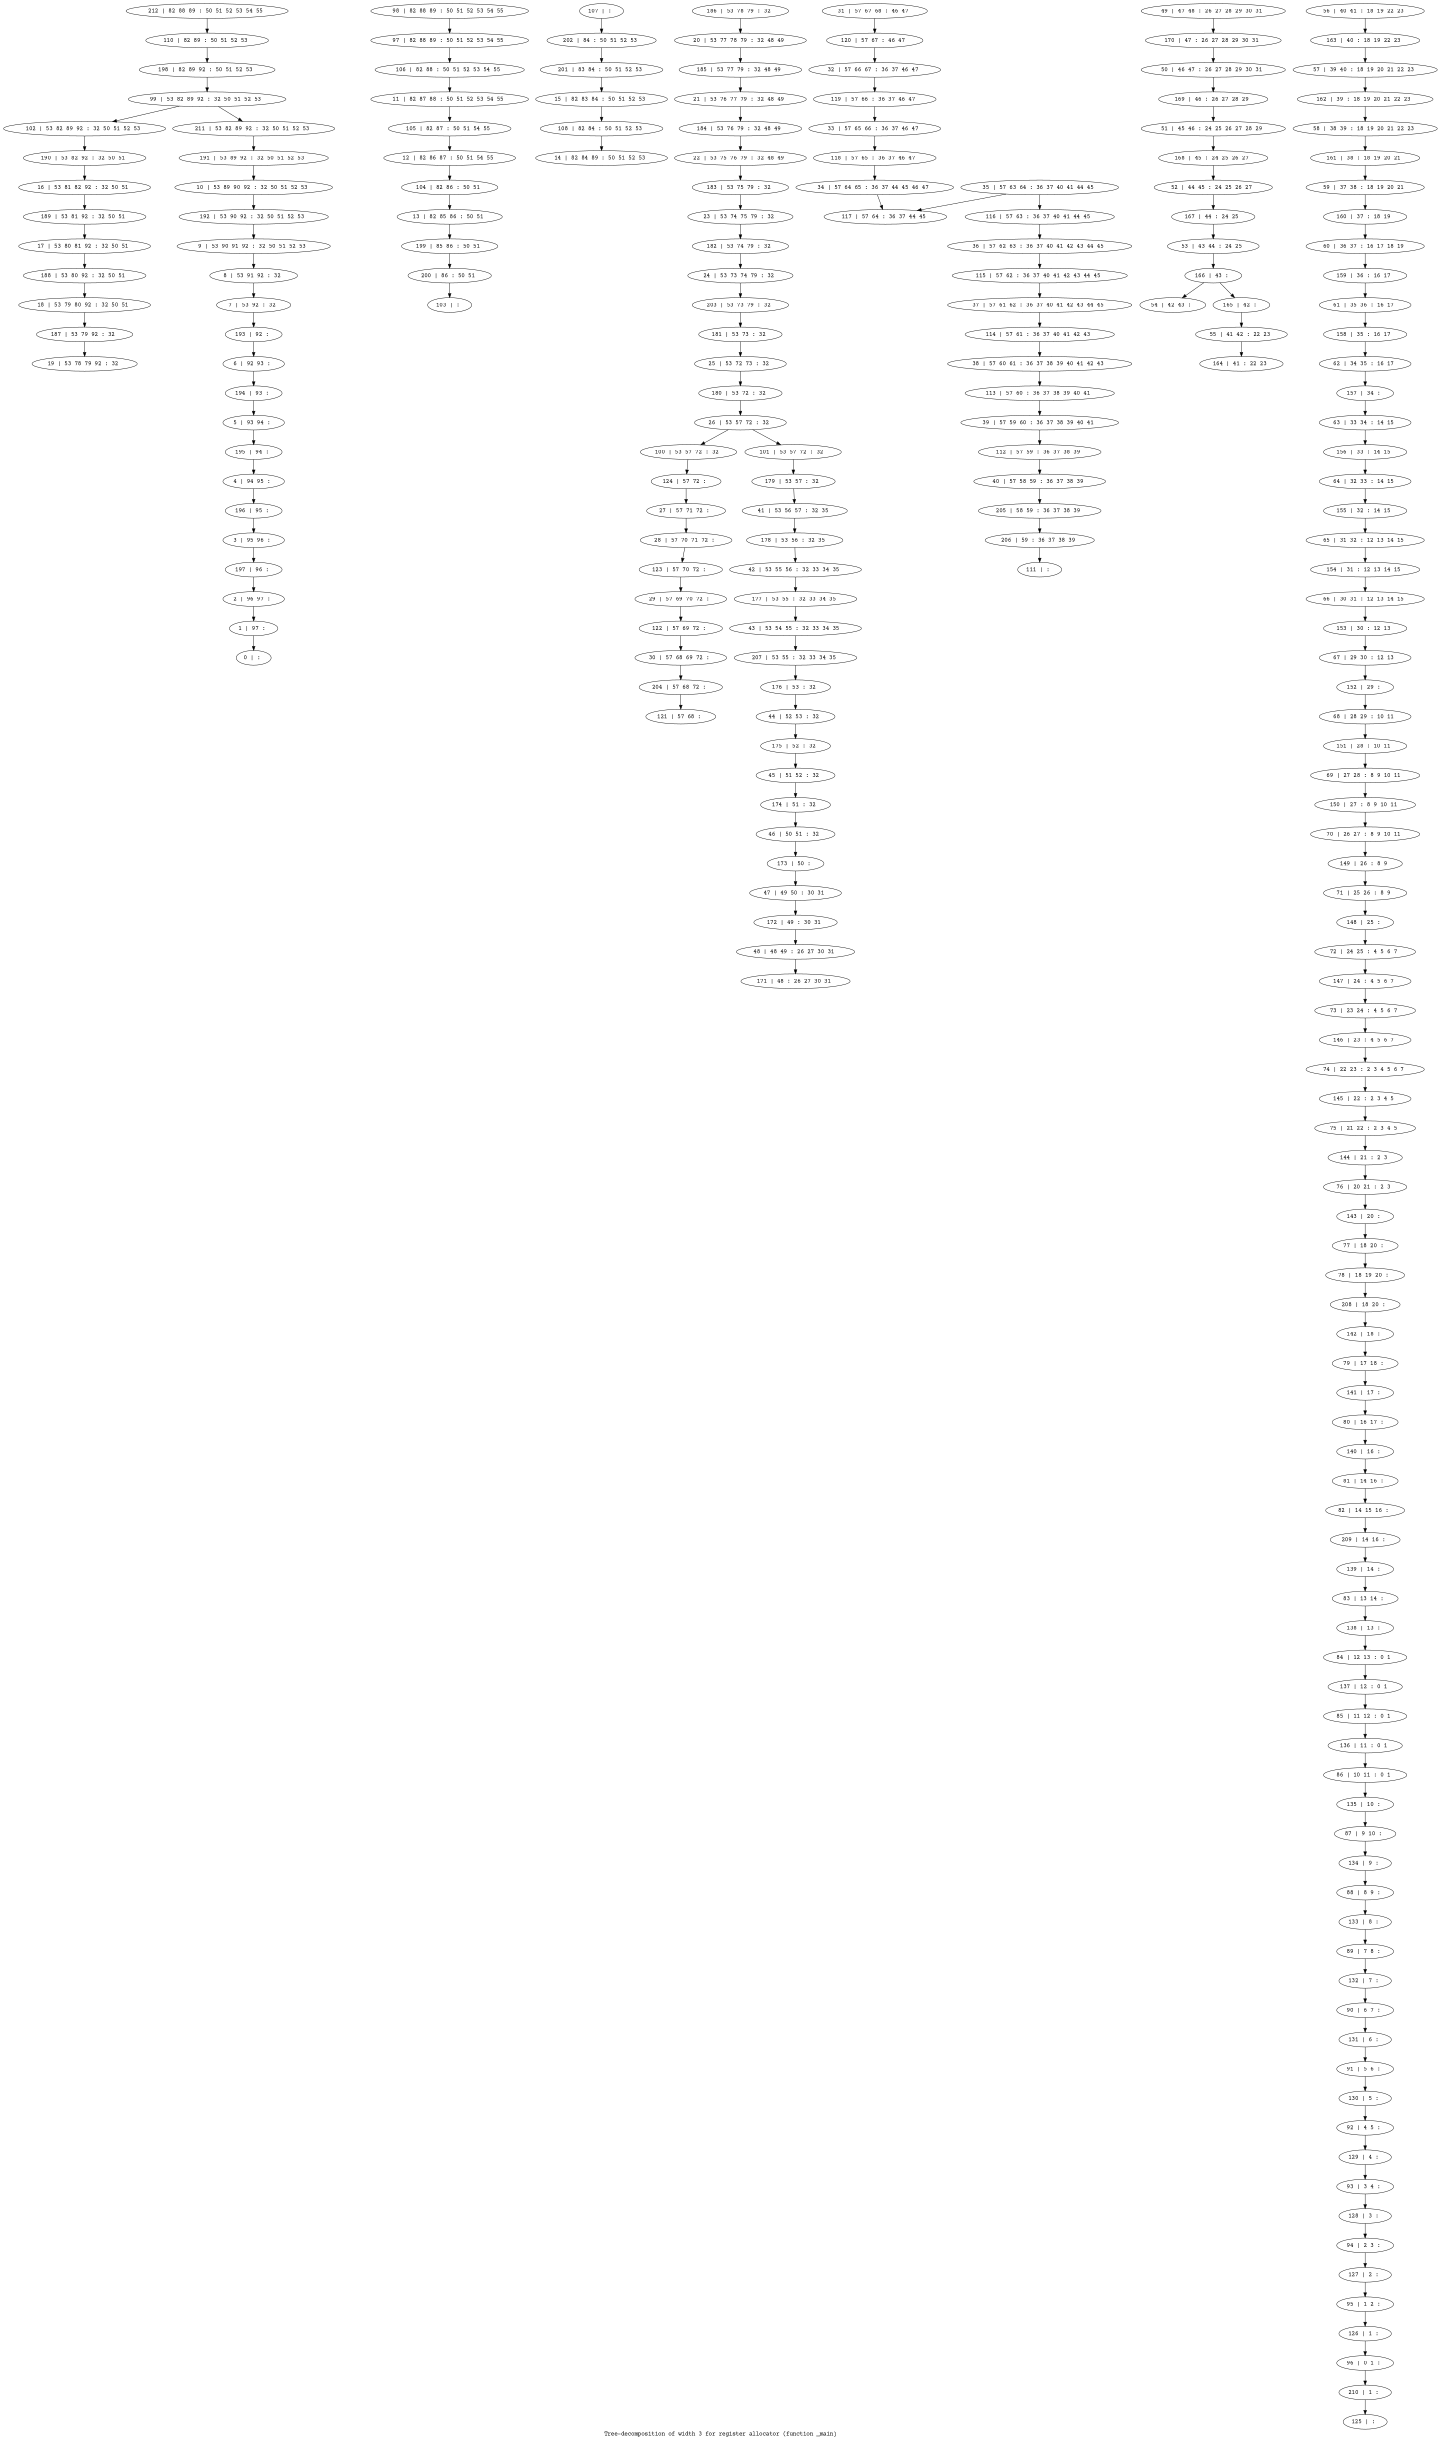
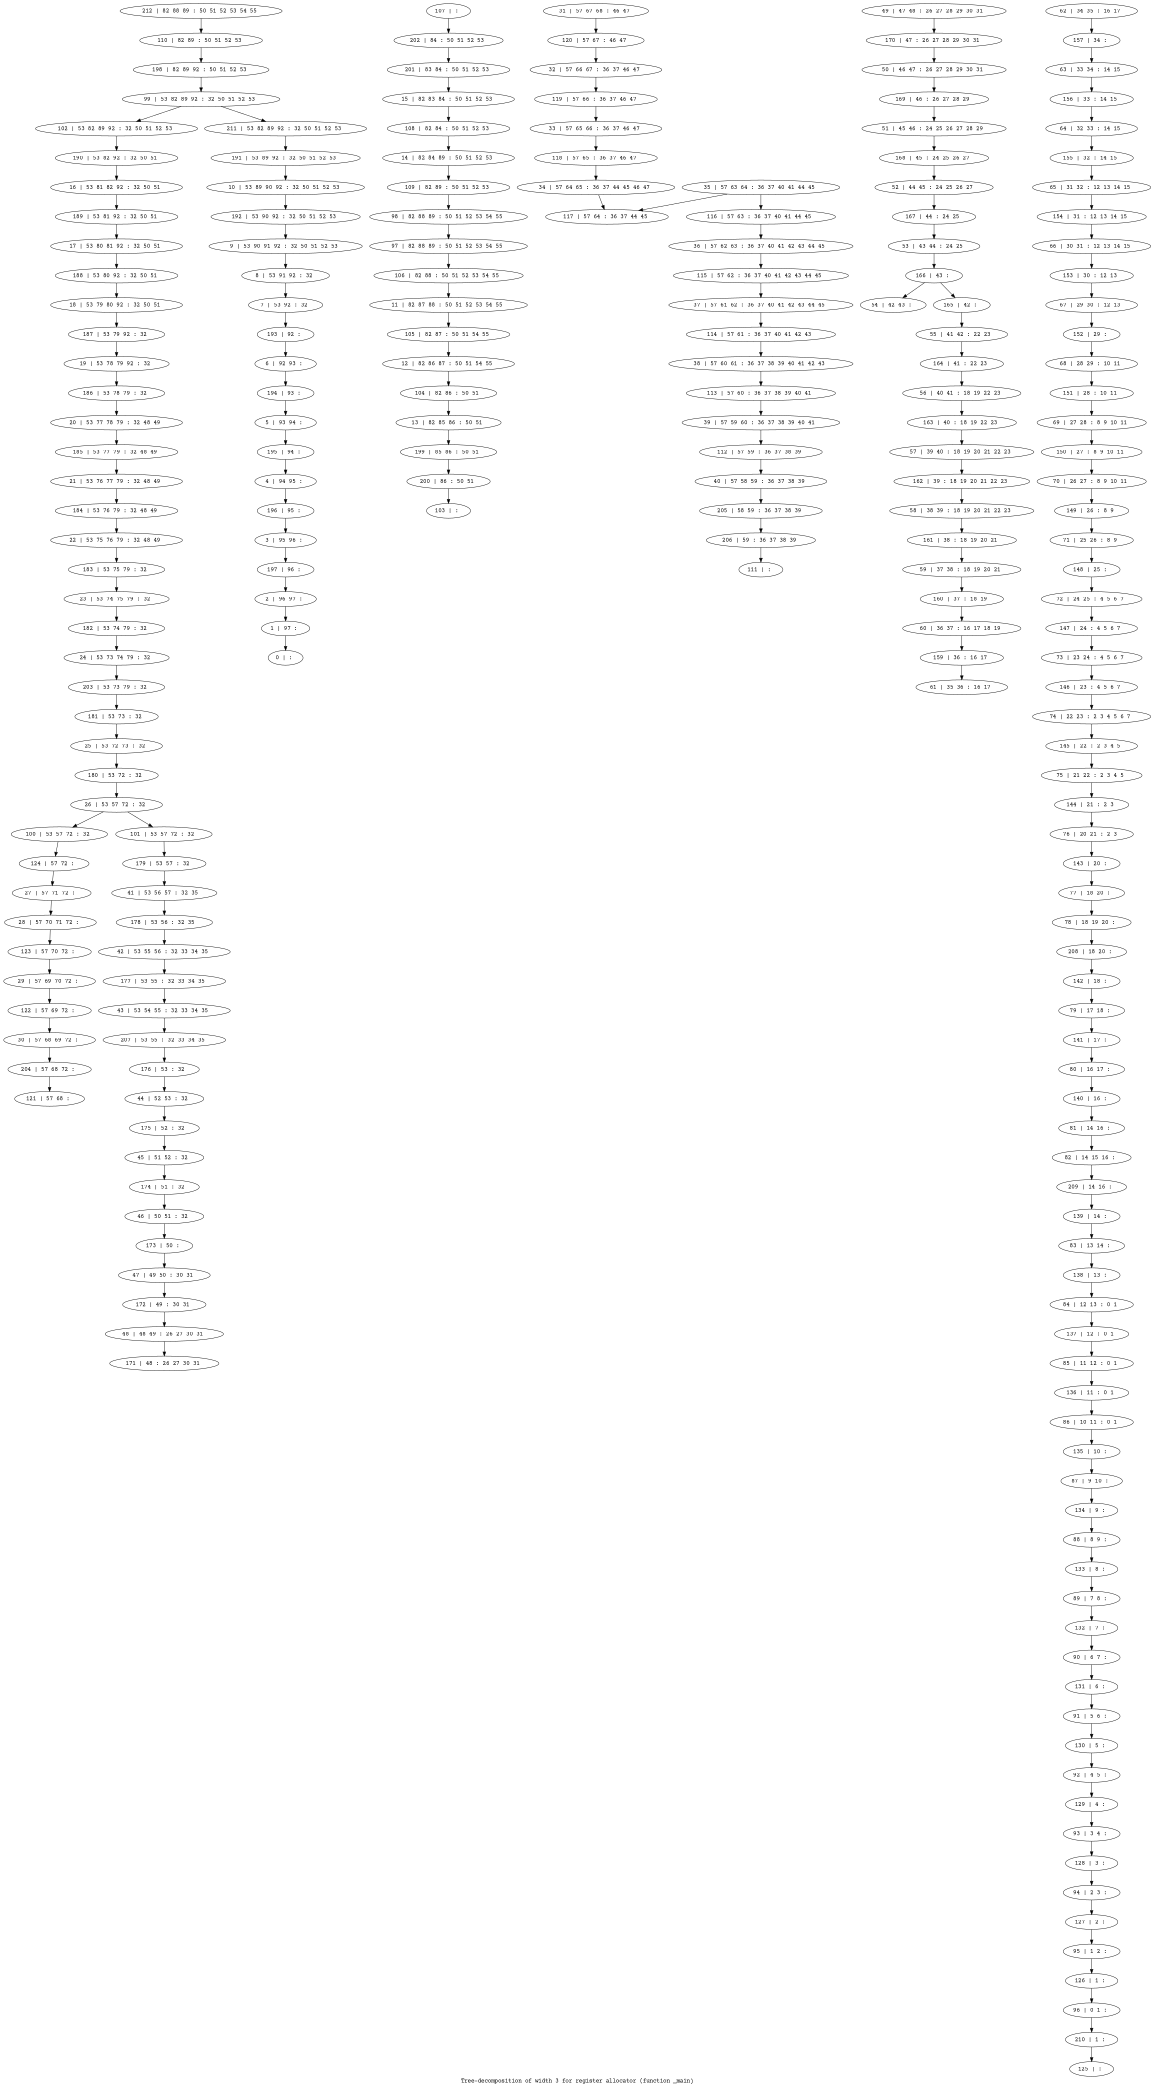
none -> (449, 187)
(1365, 334) -> none
none -> (117, 377)
none -> (962, 377)
